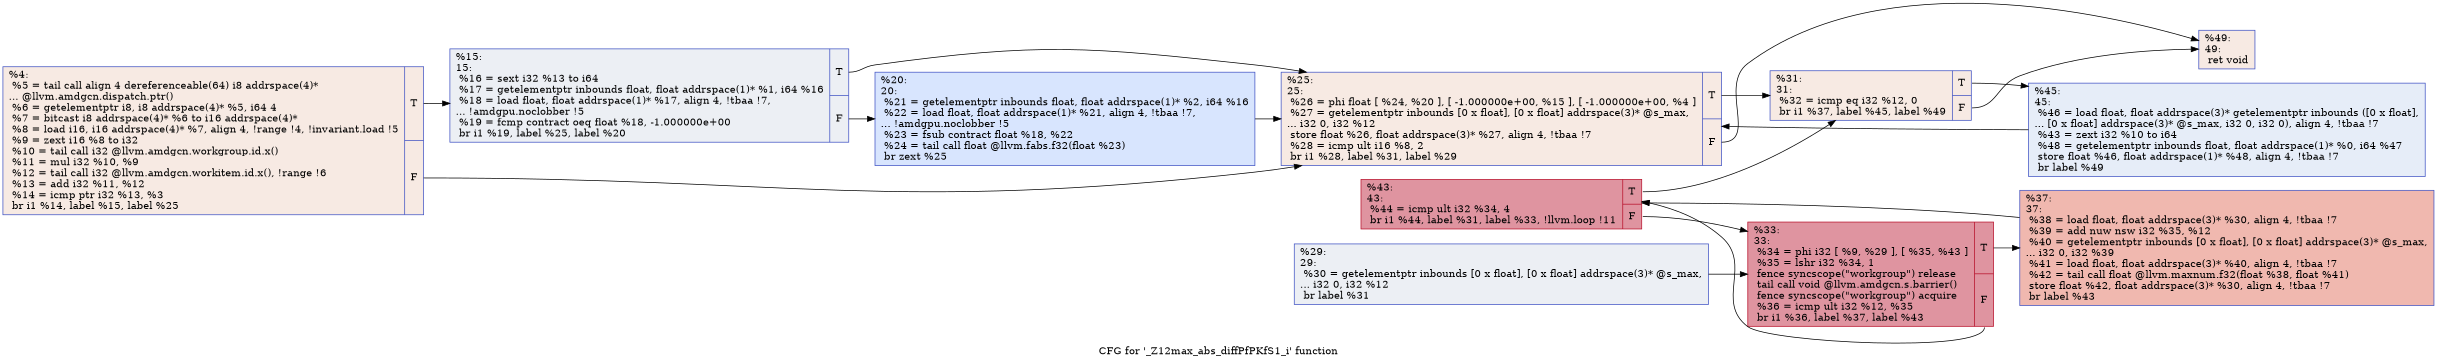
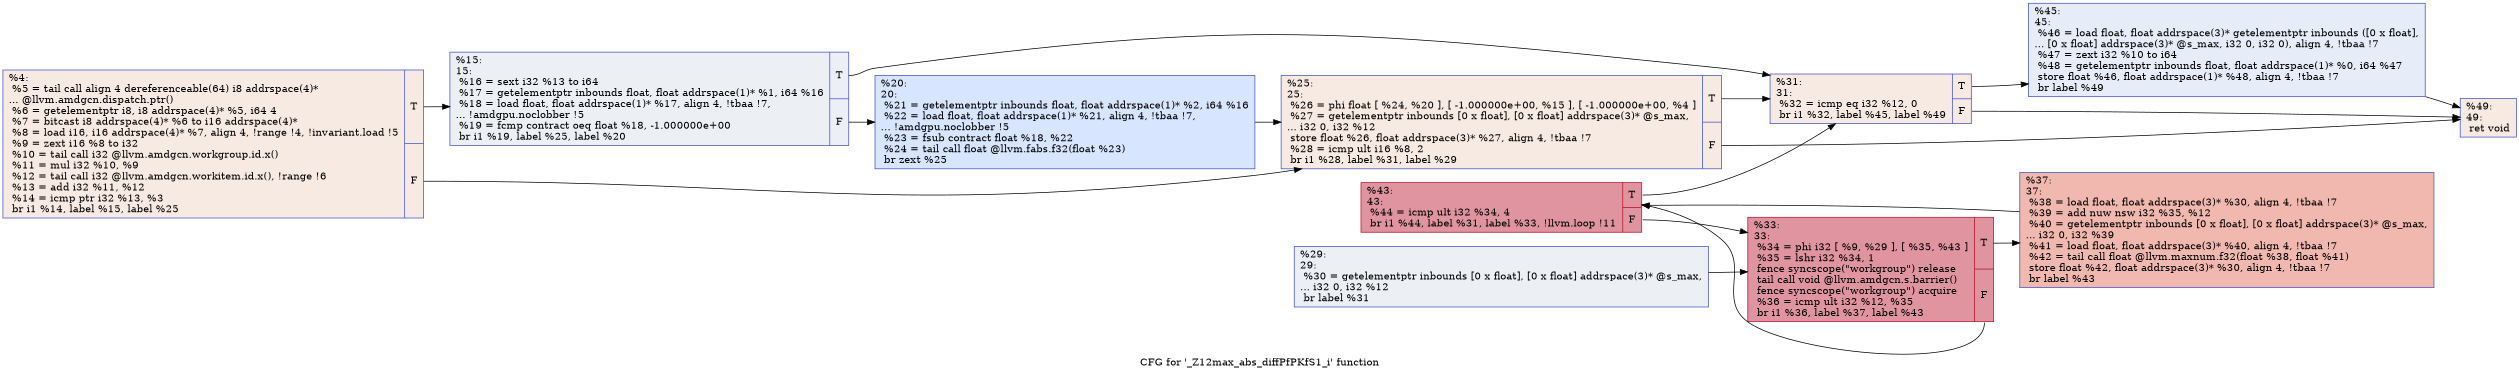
(1073, 50) -> (1305, 35)
(1861, 112) -> (1861, 115)
(1879, 129) -> (2439, 101)
(2106, 135) -> (2106, 55)
